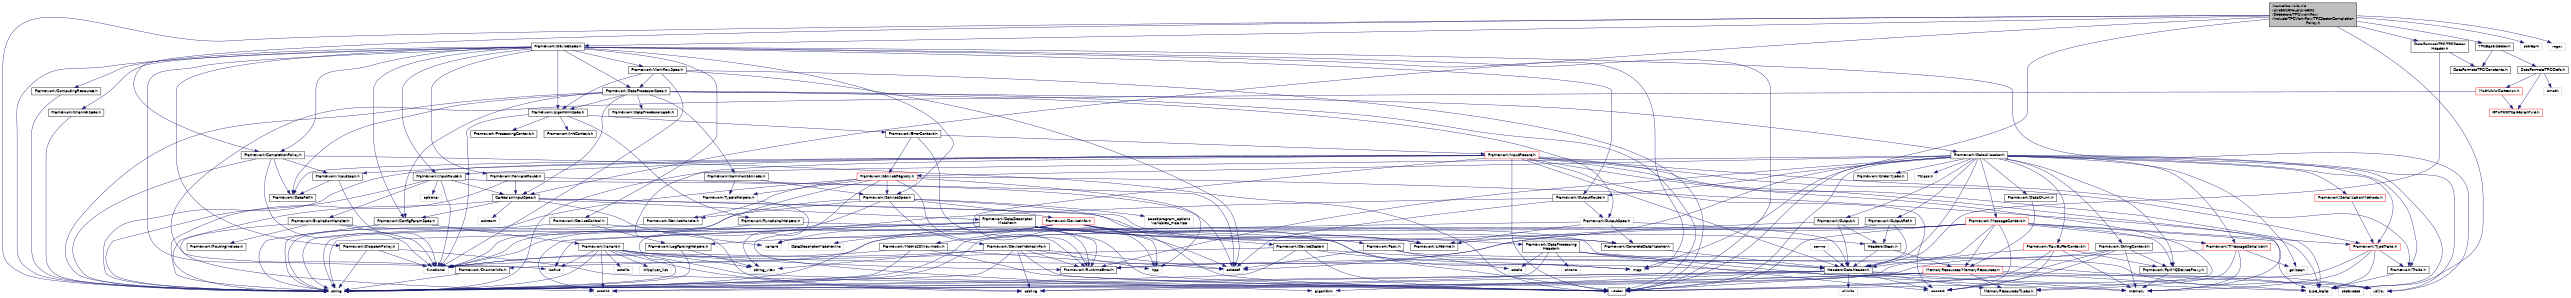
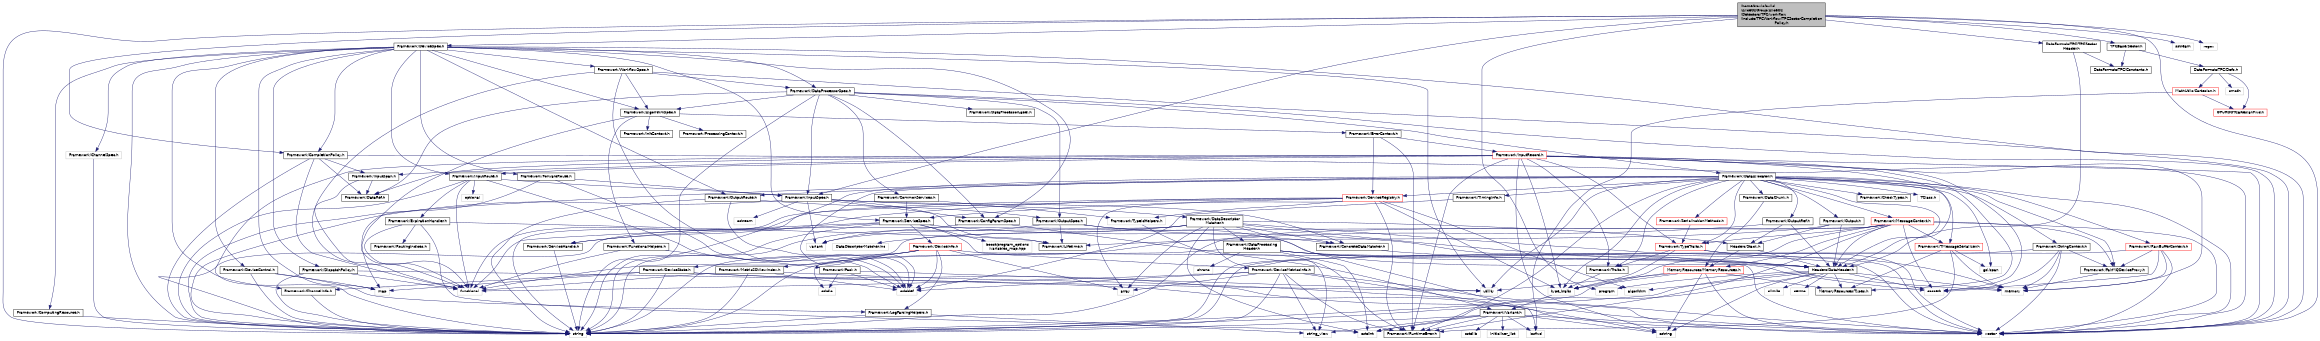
(76, 113) -> (94, 155)
(516, 198) -> (807, 198)
none -> (1479, 198)
(1607, 221) -> (1060, 221)
(1828, 254) -> (1817, 280)
(1630, 266) -> (1534, 302)
(1155, 270) -> (1125, 292)
(1617, 292) -> (1991, 334)
(2351, 292) -> (1607, 292)
